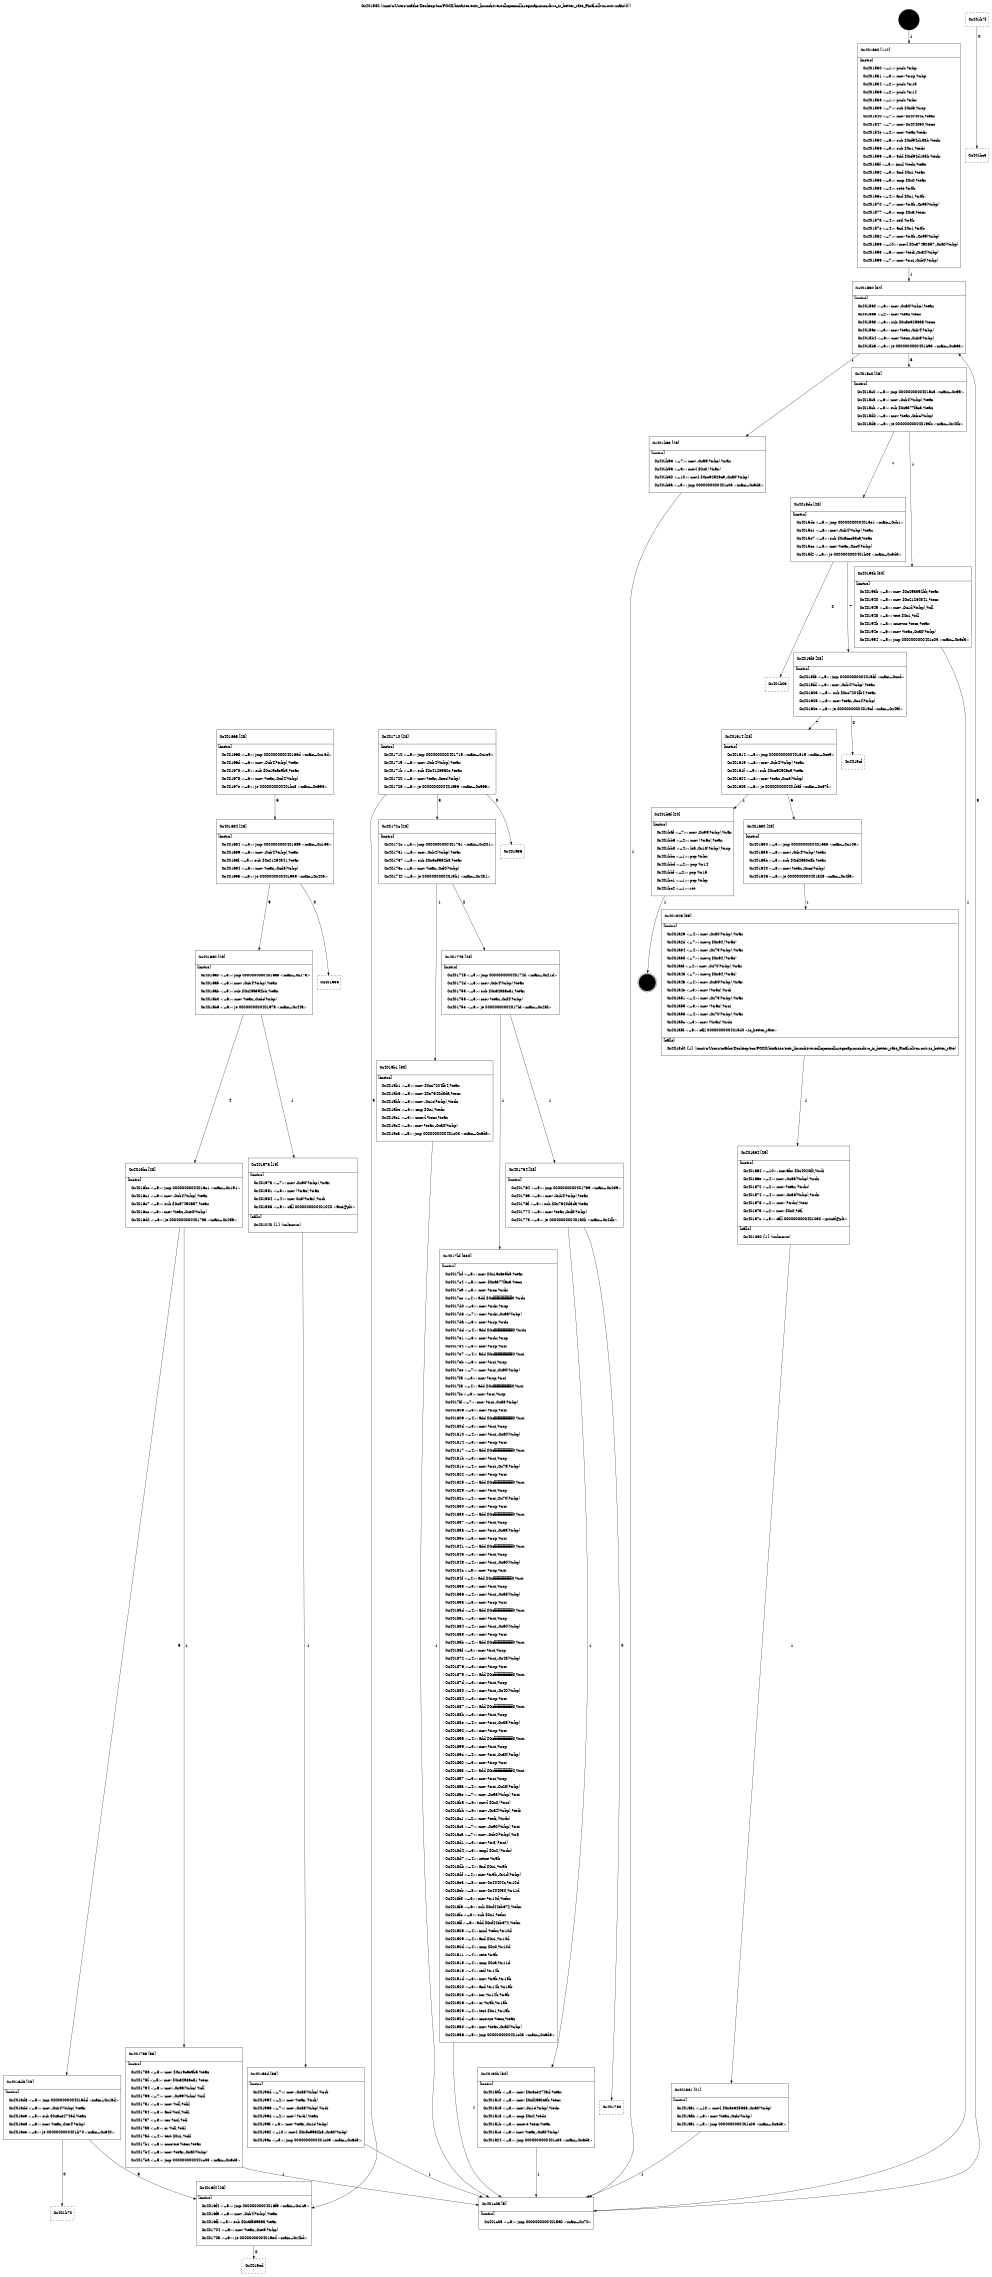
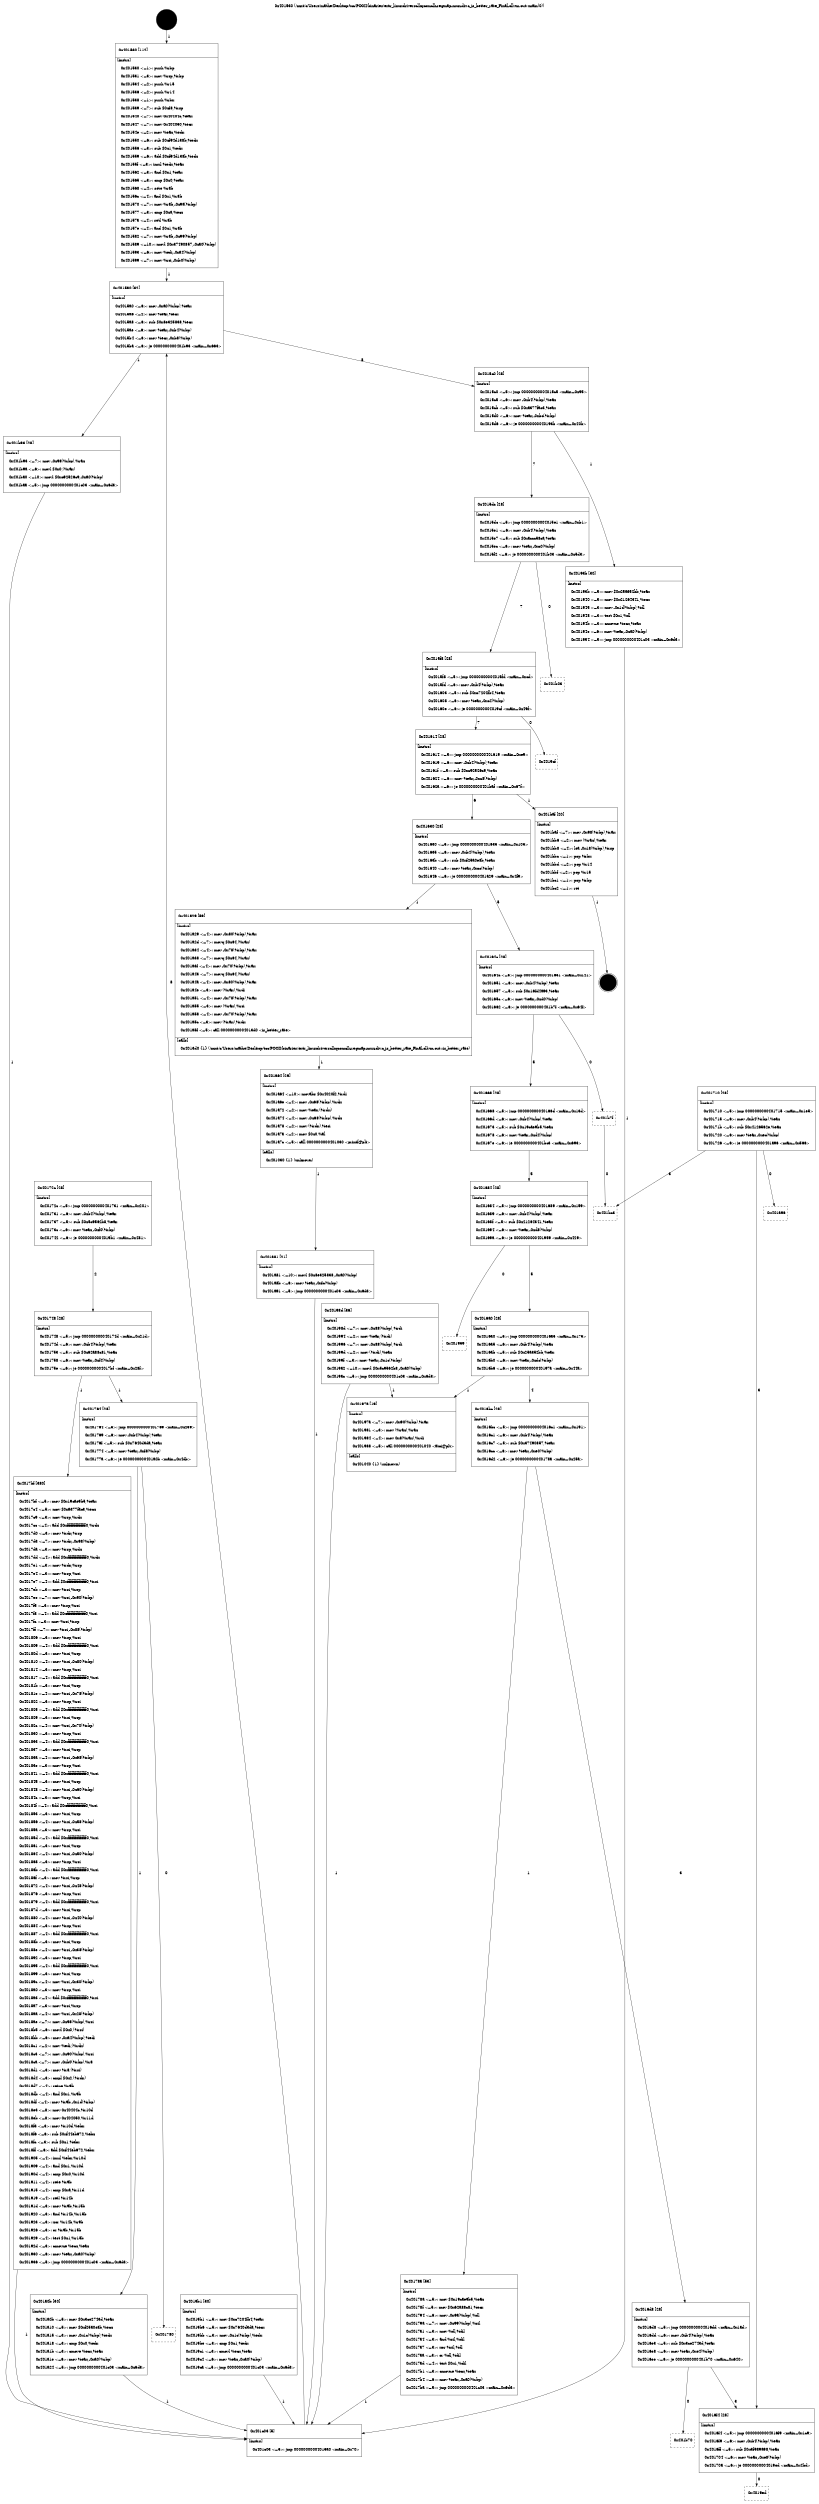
(437, 806) -> (662, 1178)
(436, 971) -> none
none -> (535, 983)
(304, 1649) -> (391, 1389)
